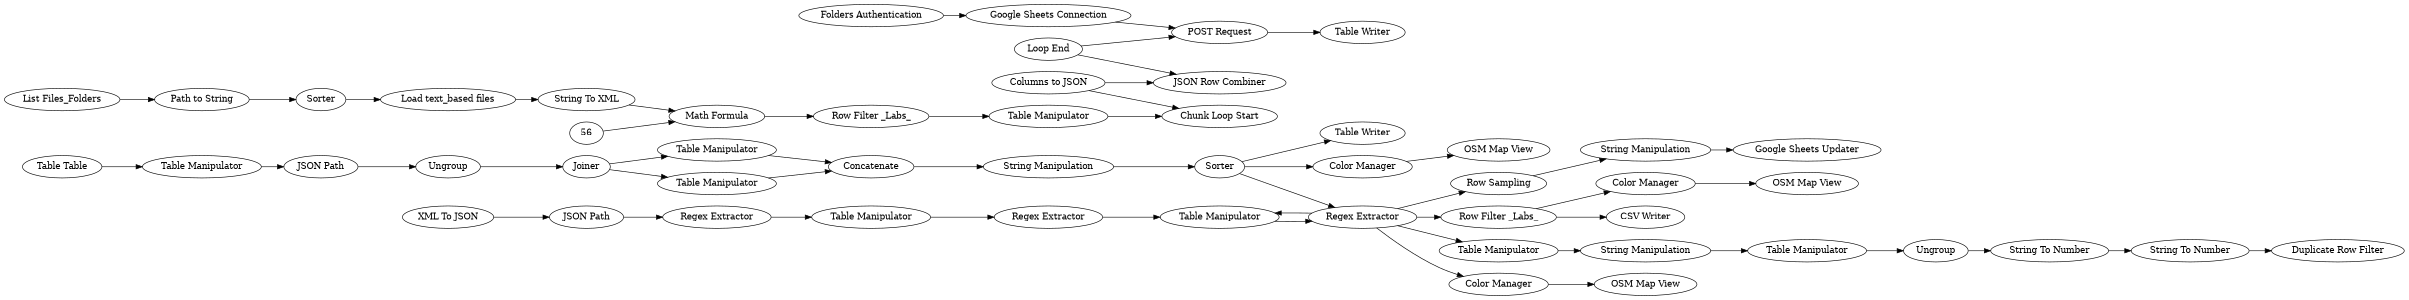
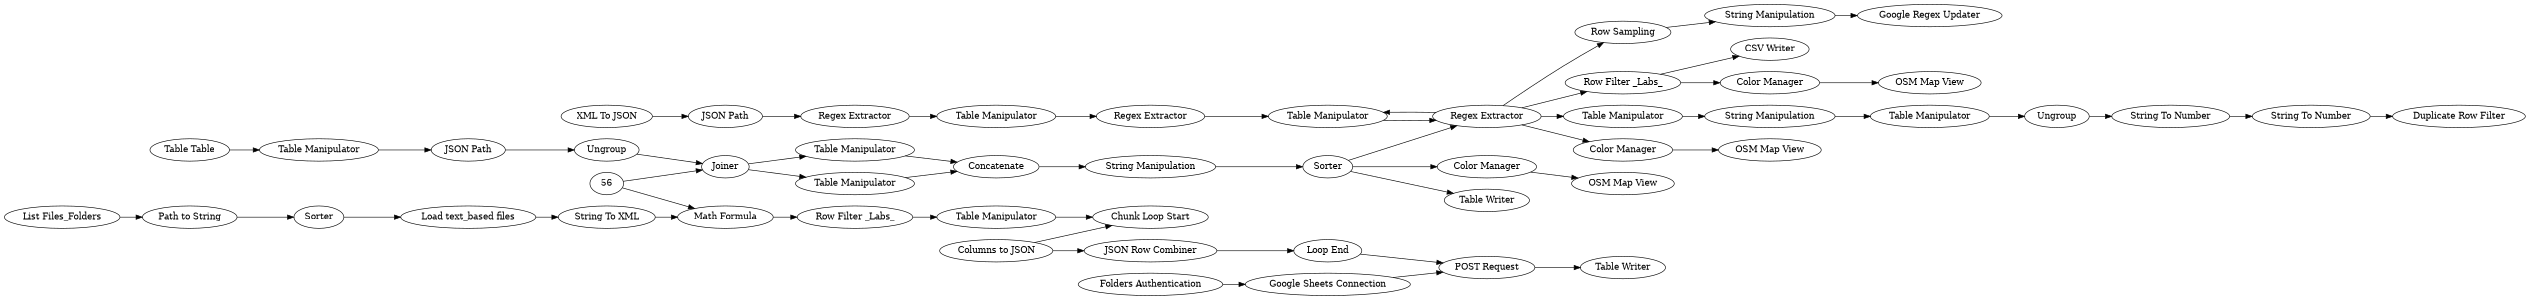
(1124, 64) -> (1252, 251)
(1807, 150) -> (1930, 16)
none -> (660, 176)
